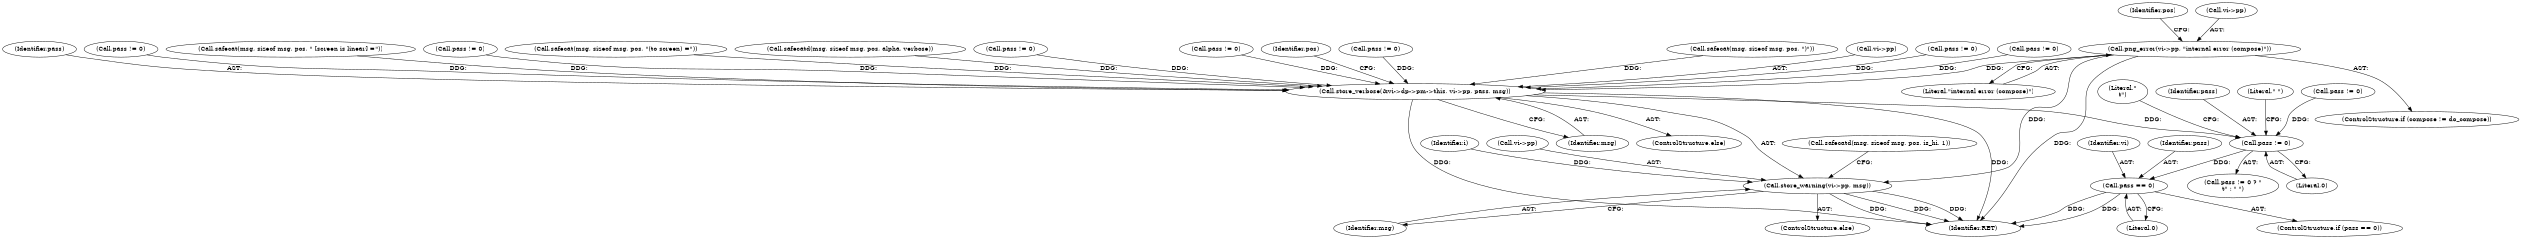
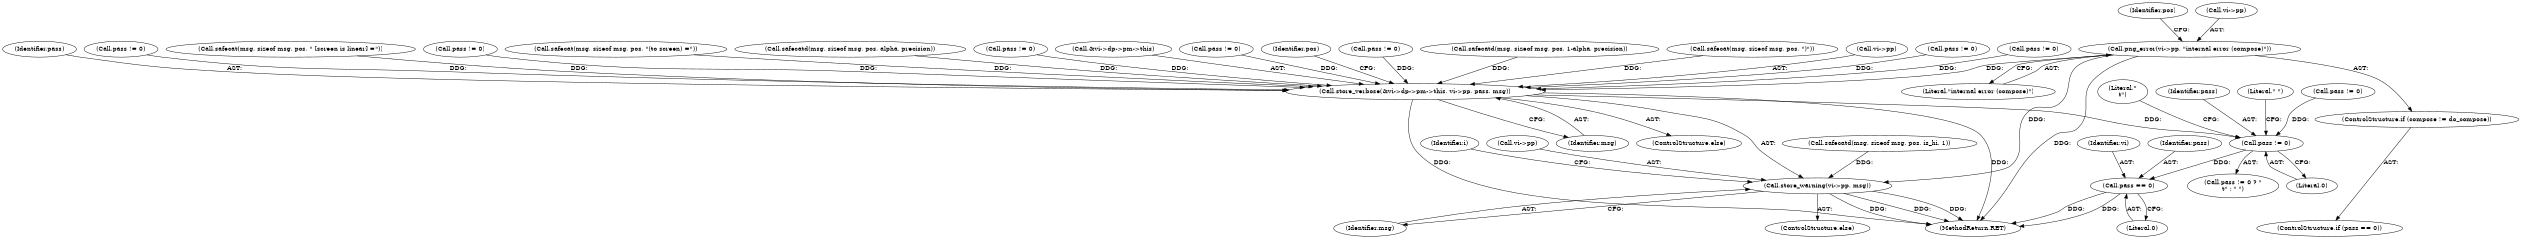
(850, 49) -> (850, 49)
none -> (1113, 49)
none -> (1540, 49)
(1583, 163) -> (1583, 163)
(1866, 163) -> (1866, 163)
(2224, 206) -> (2375, 172)
(1973, 228) -> (1973, 228)
